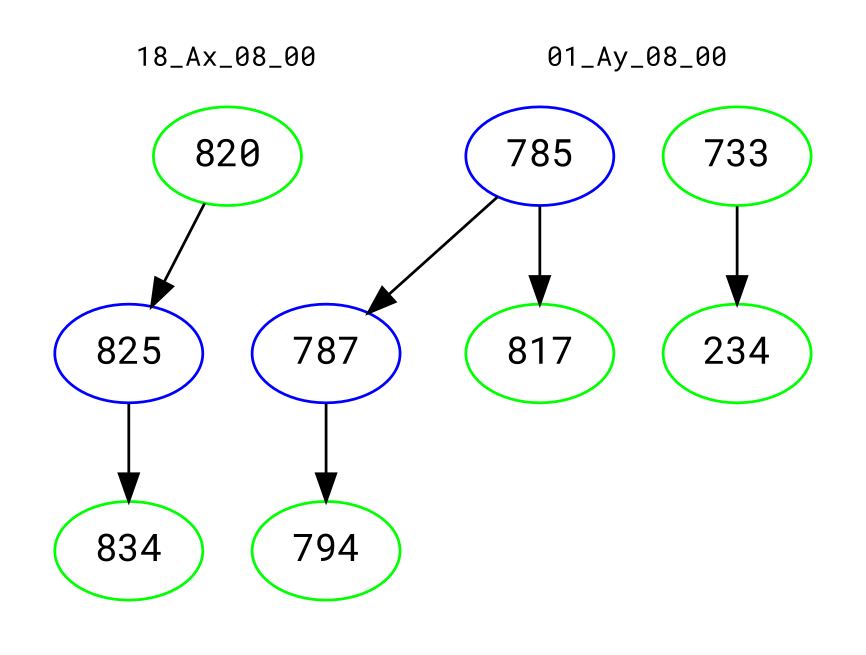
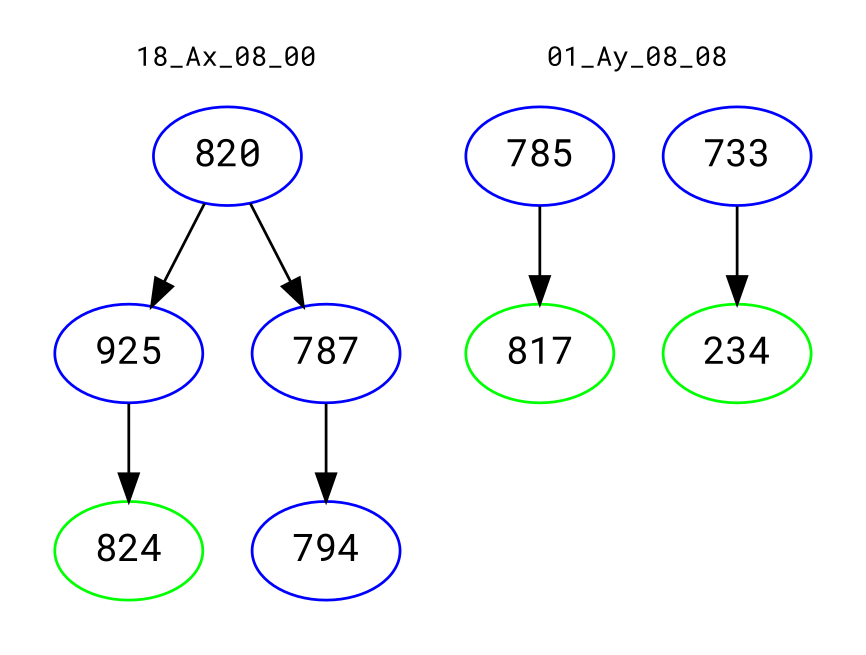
(638, 59) -> (638, 59)
(227, 156) -> (227, 156)
(737, 156) -> (737, 156)
(462, 229) -> (270, 243)
(129, 353) -> (129, 353)
(129, 551) -> (129, 551)
(326, 551) -> (326, 551)
